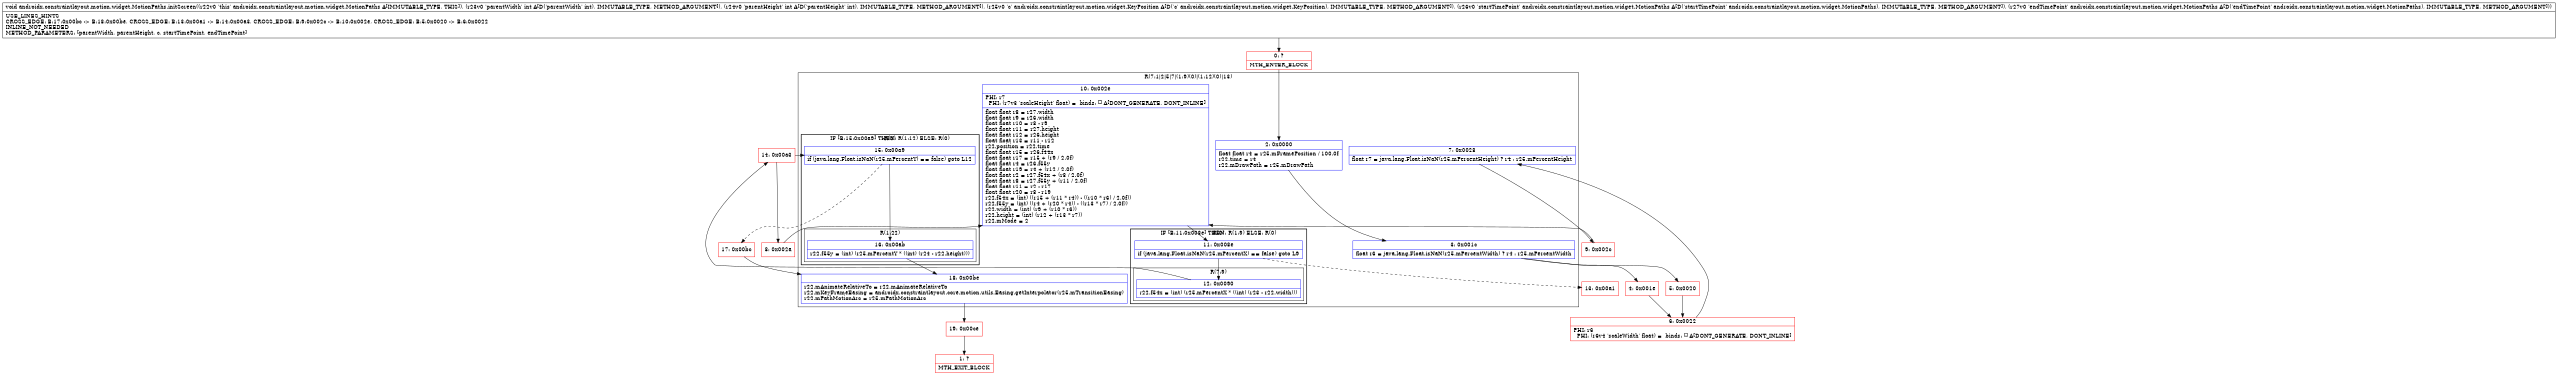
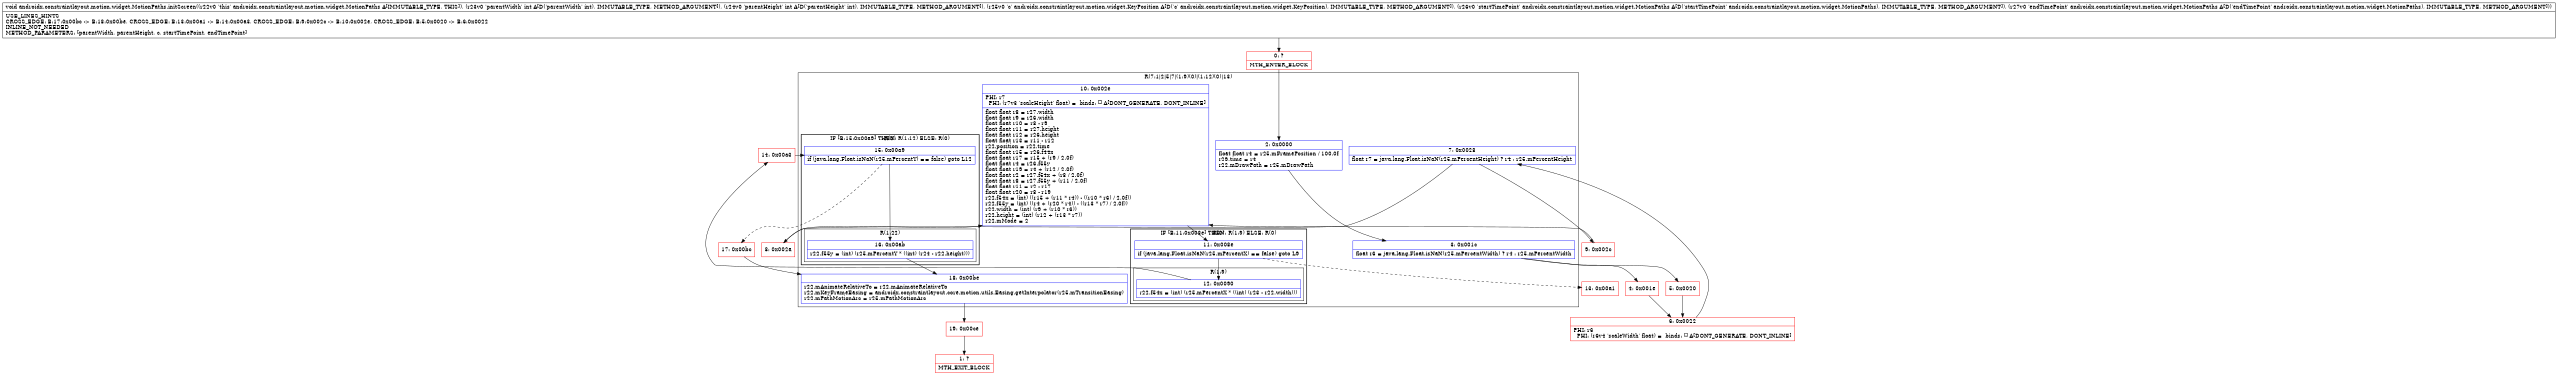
(1238, 160) -> (1238, 160)
(777, 201) -> (1126, 227)
(1219, 272) -> (1219, 272)
